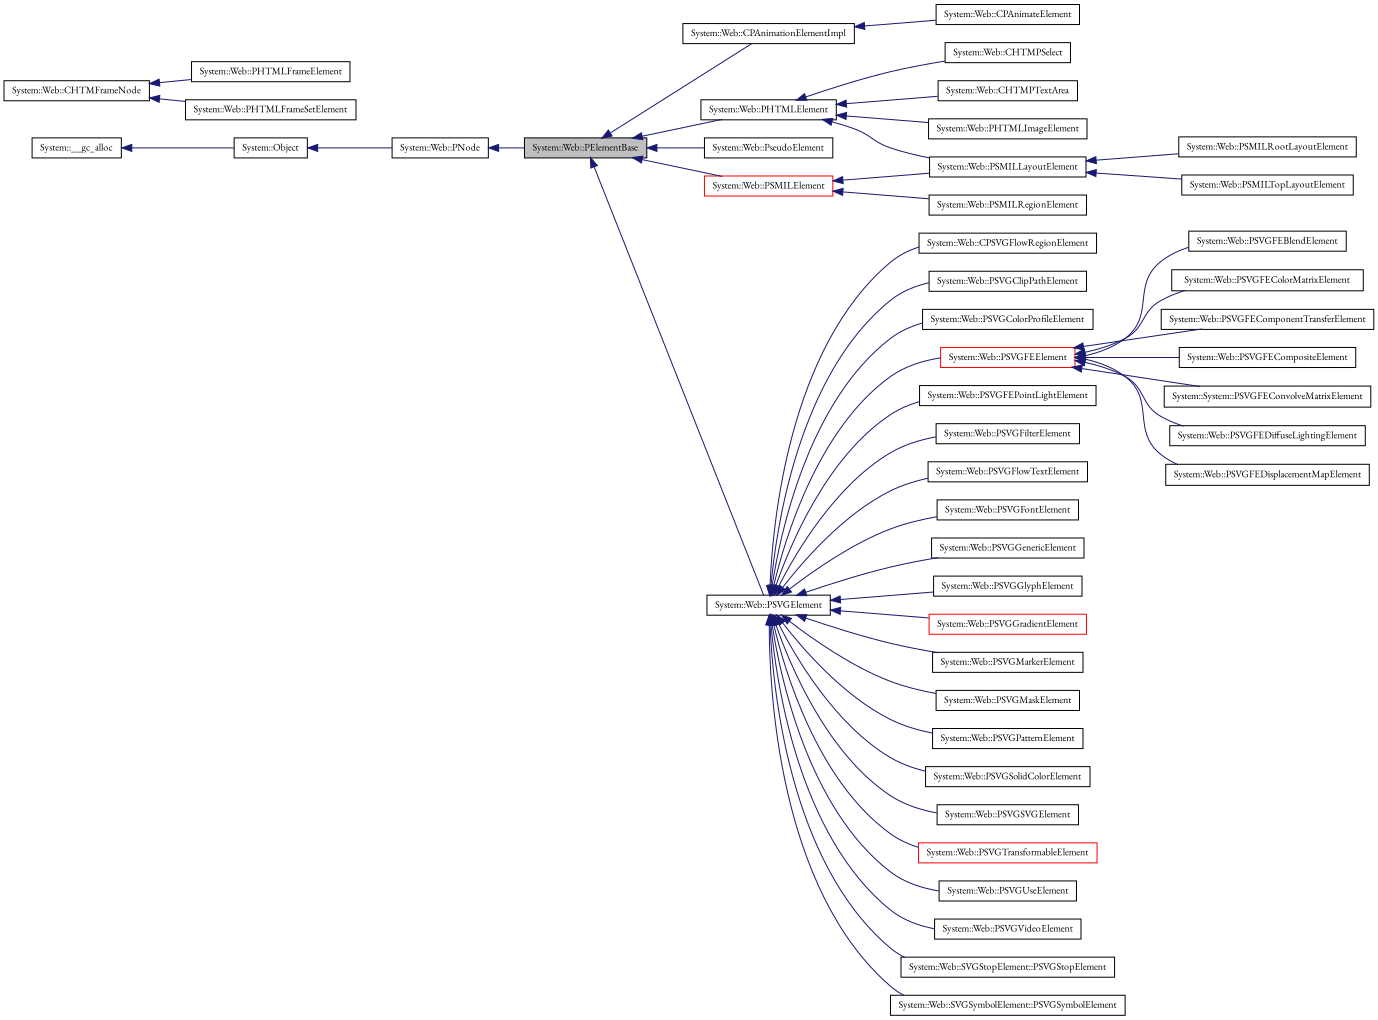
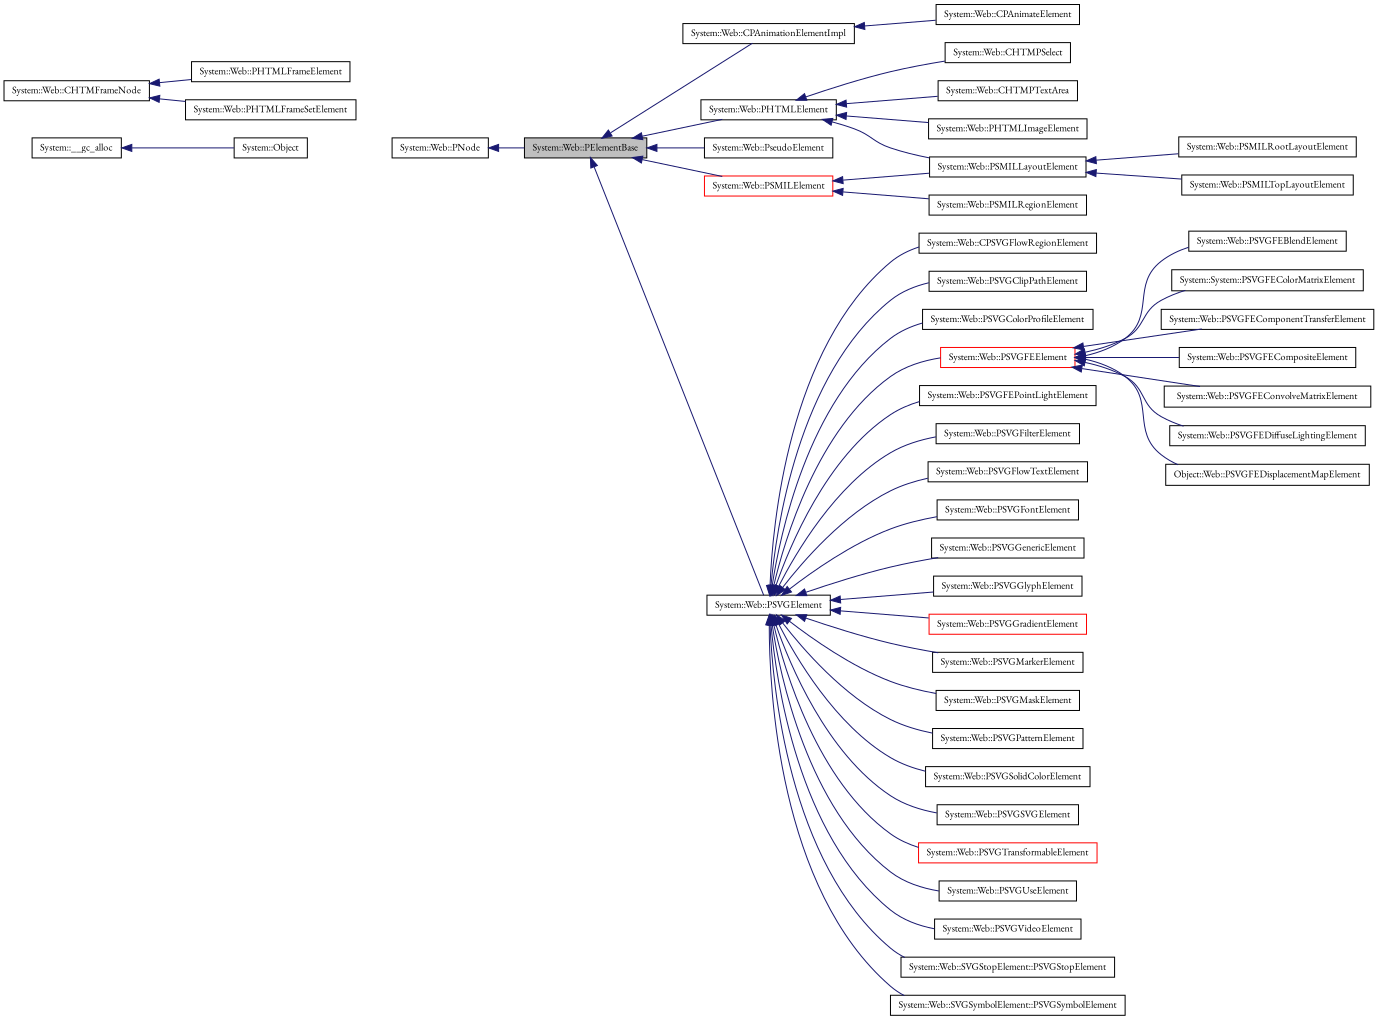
(355, 148) -> none
(1268, 280) -> (1268, 280)
(1268, 397) -> (1268, 397)
(1268, 475) -> (1268, 475)
